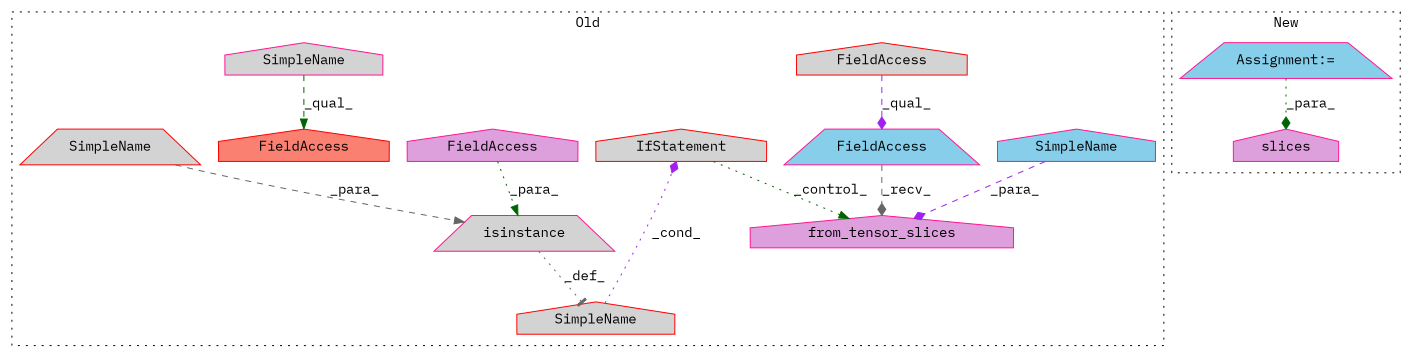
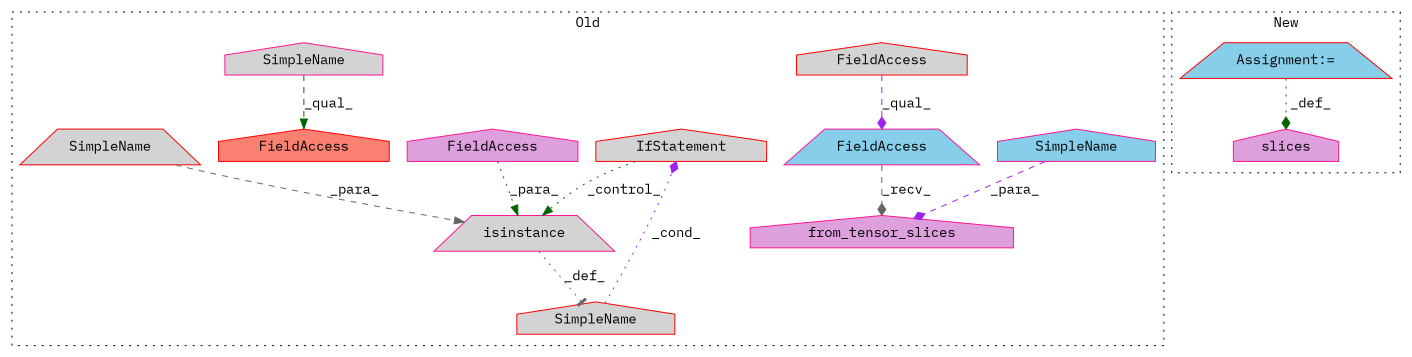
(1286, 61) -> (1286, 61)
(1311, 104) -> (1311, 104)
(777, 188) -> (590, 181)
